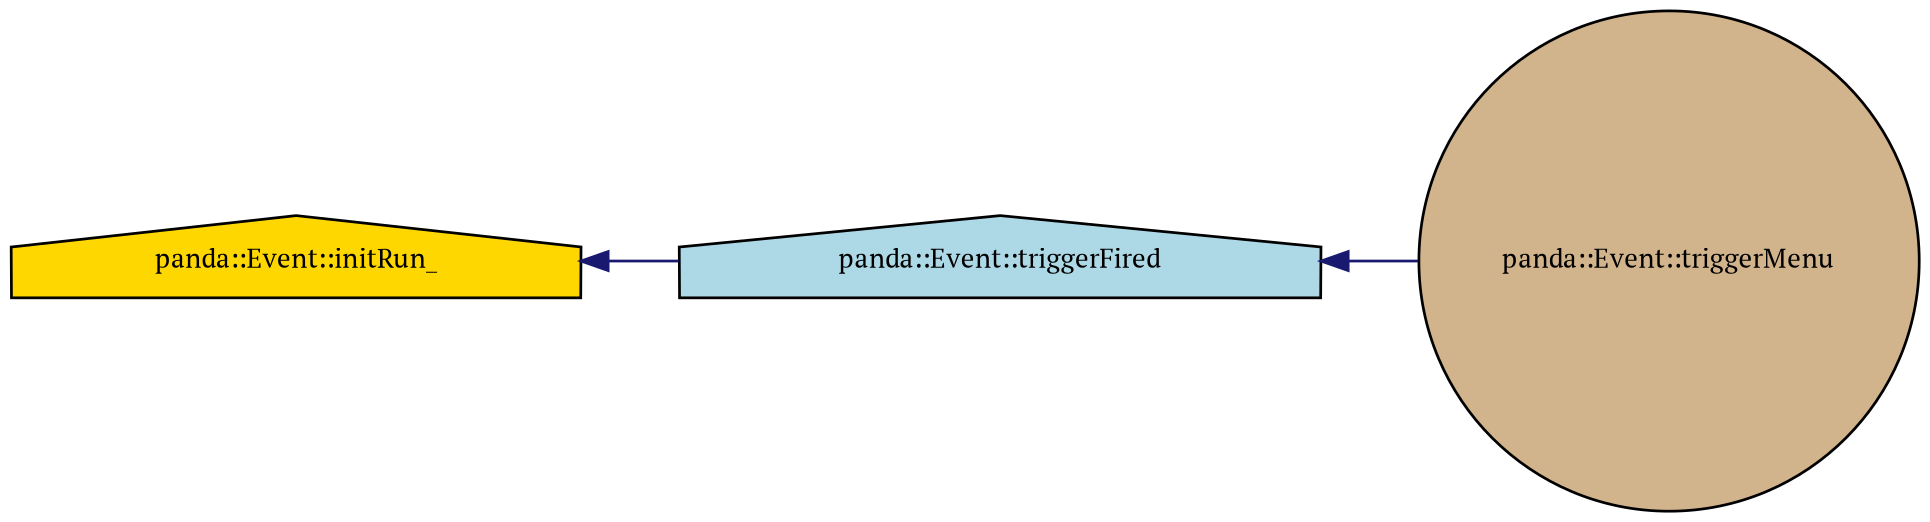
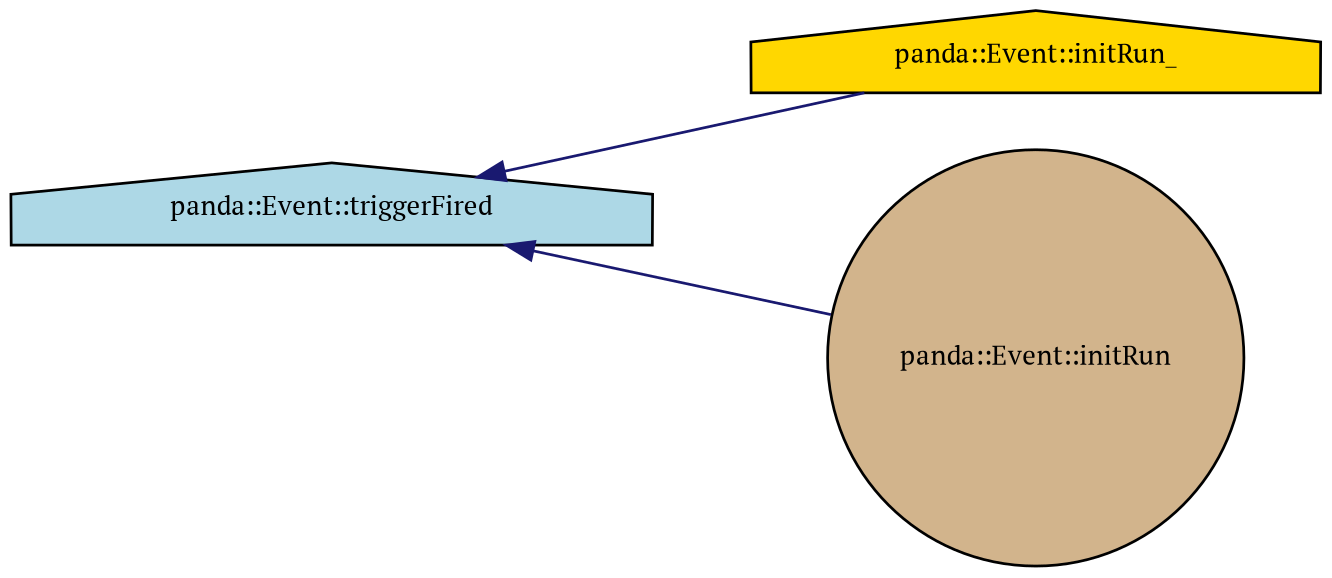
(643, 261) -> (684, 132)
(1669, 261) -> (1036, 358)
